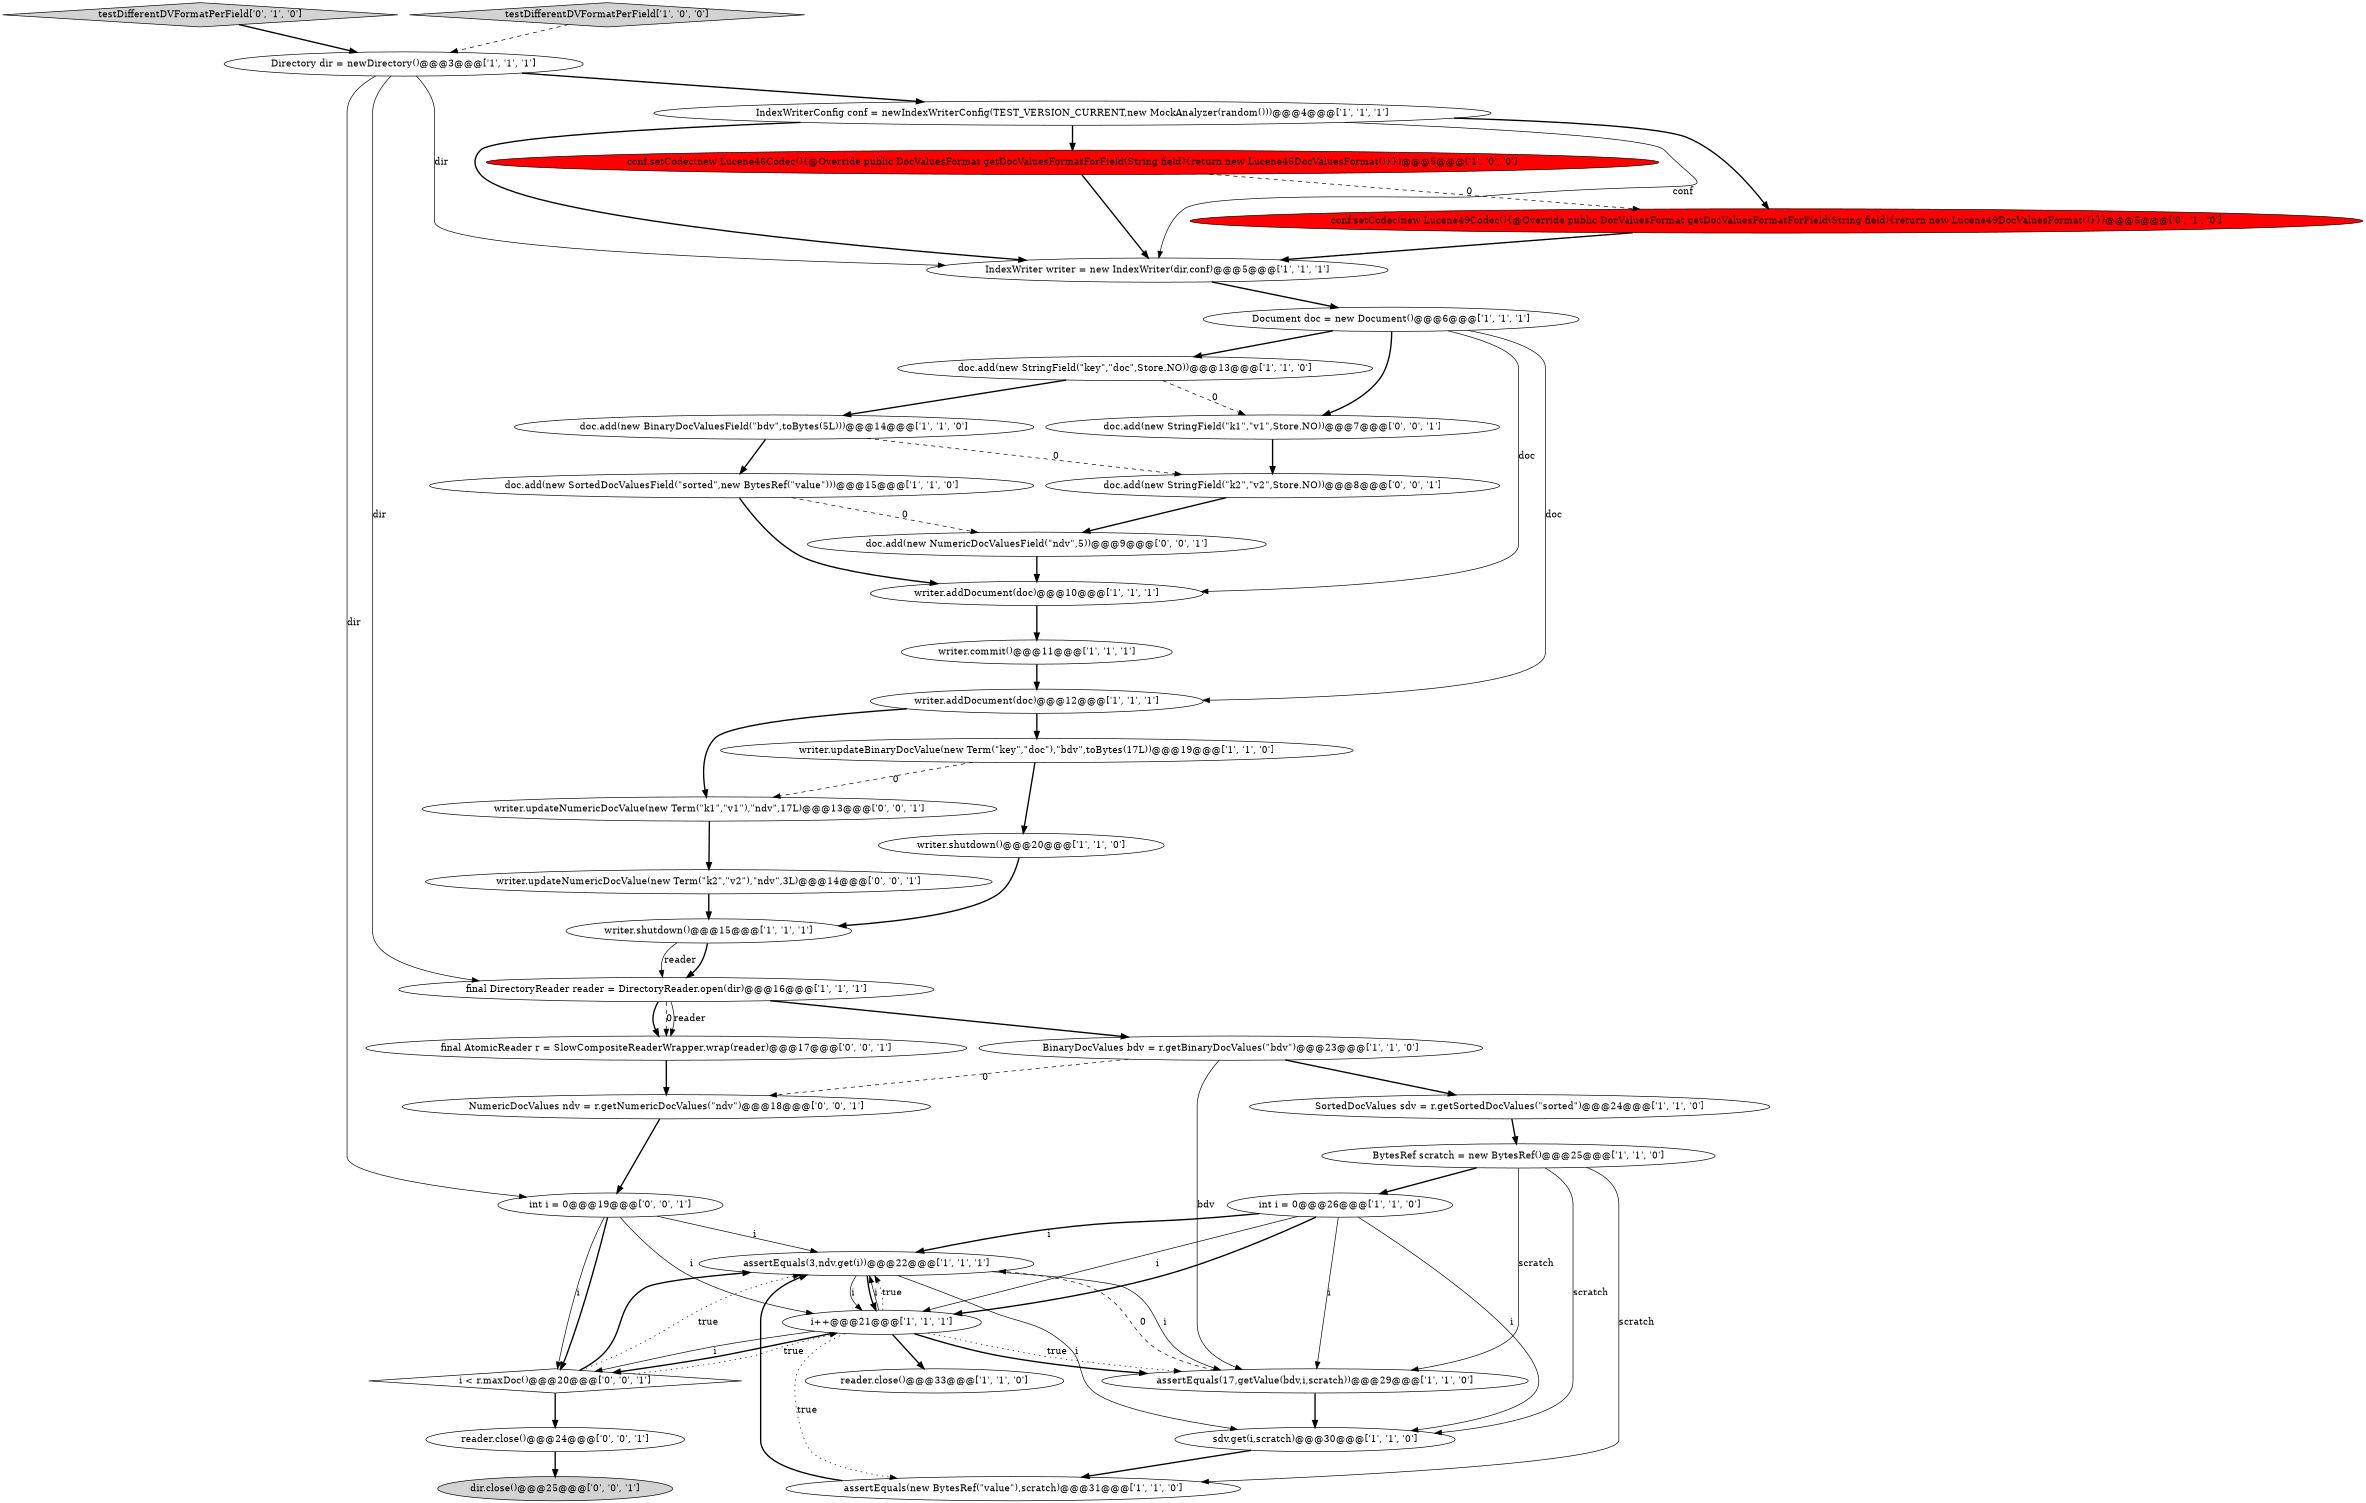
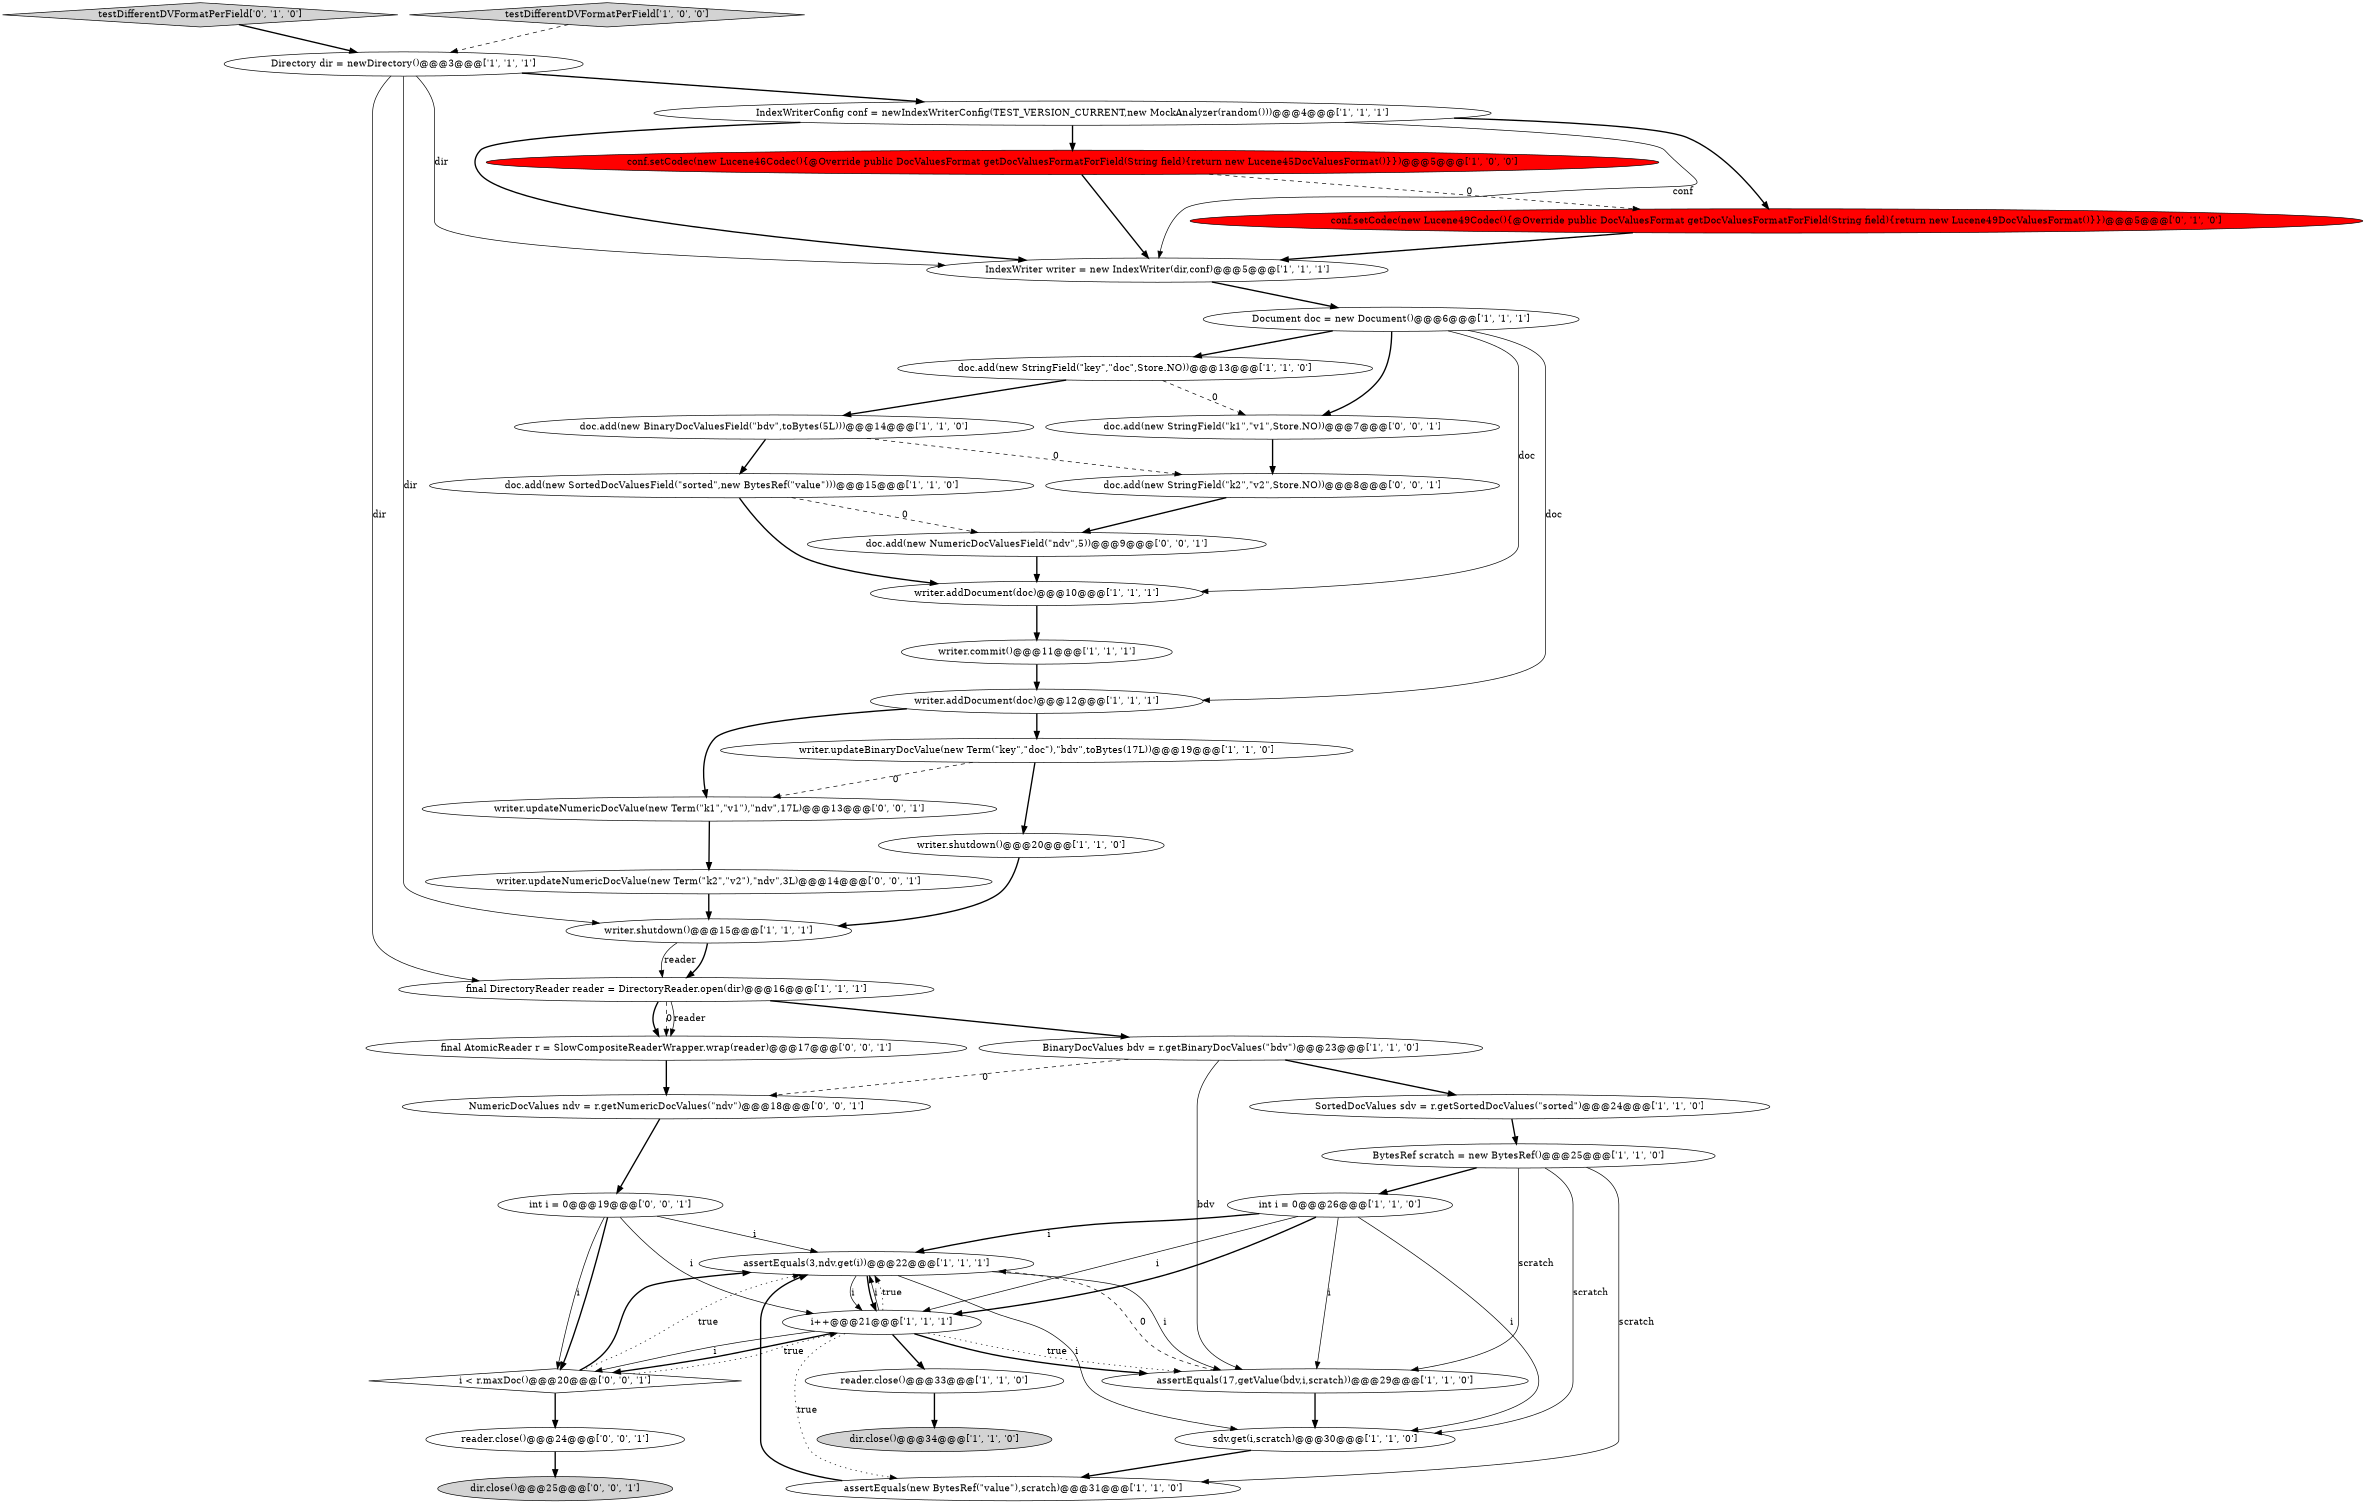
(347, 700) -> (404, 578)
none -> (934, 1440)
